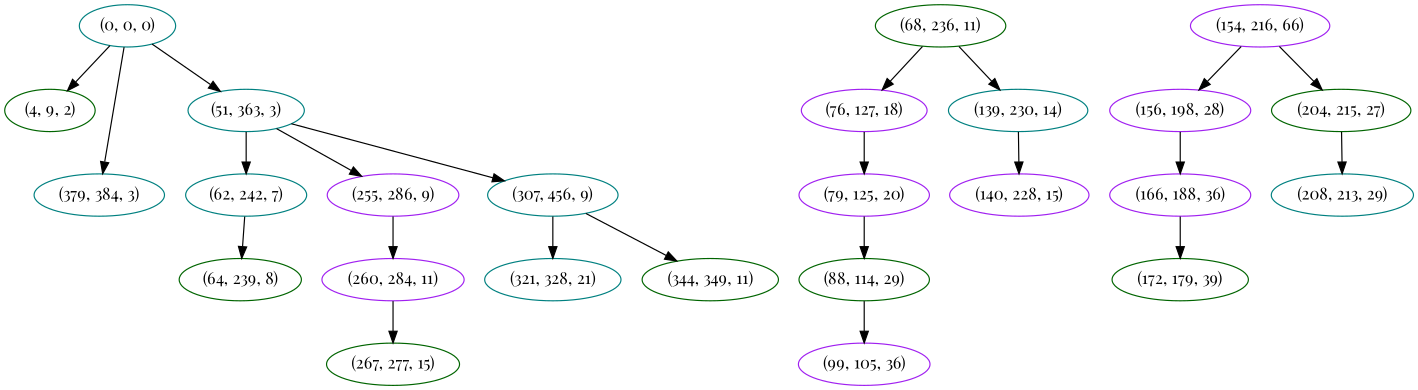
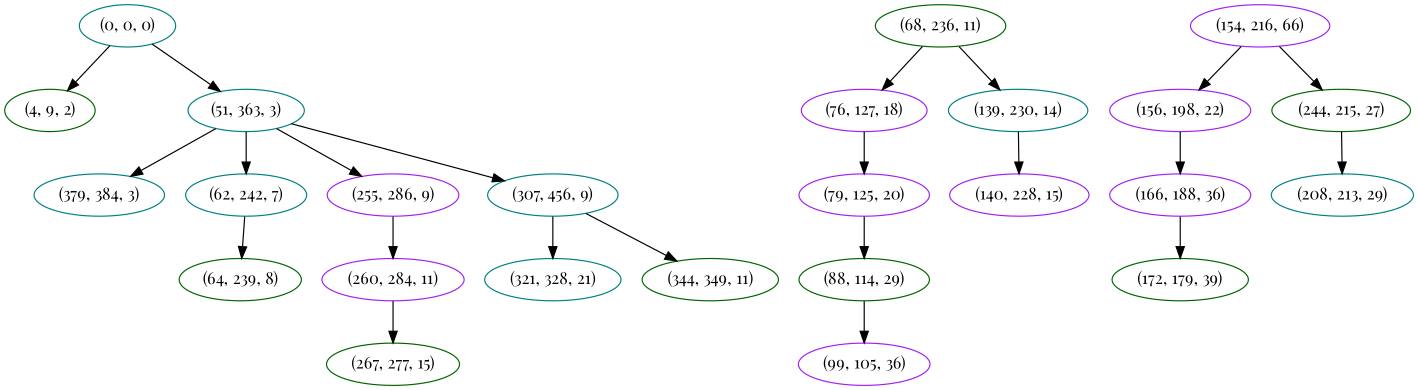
(114, 104) -> (178, 150)
(1180, 110) -> (1180, 110)
(1341, 110) -> (1341, 110)
